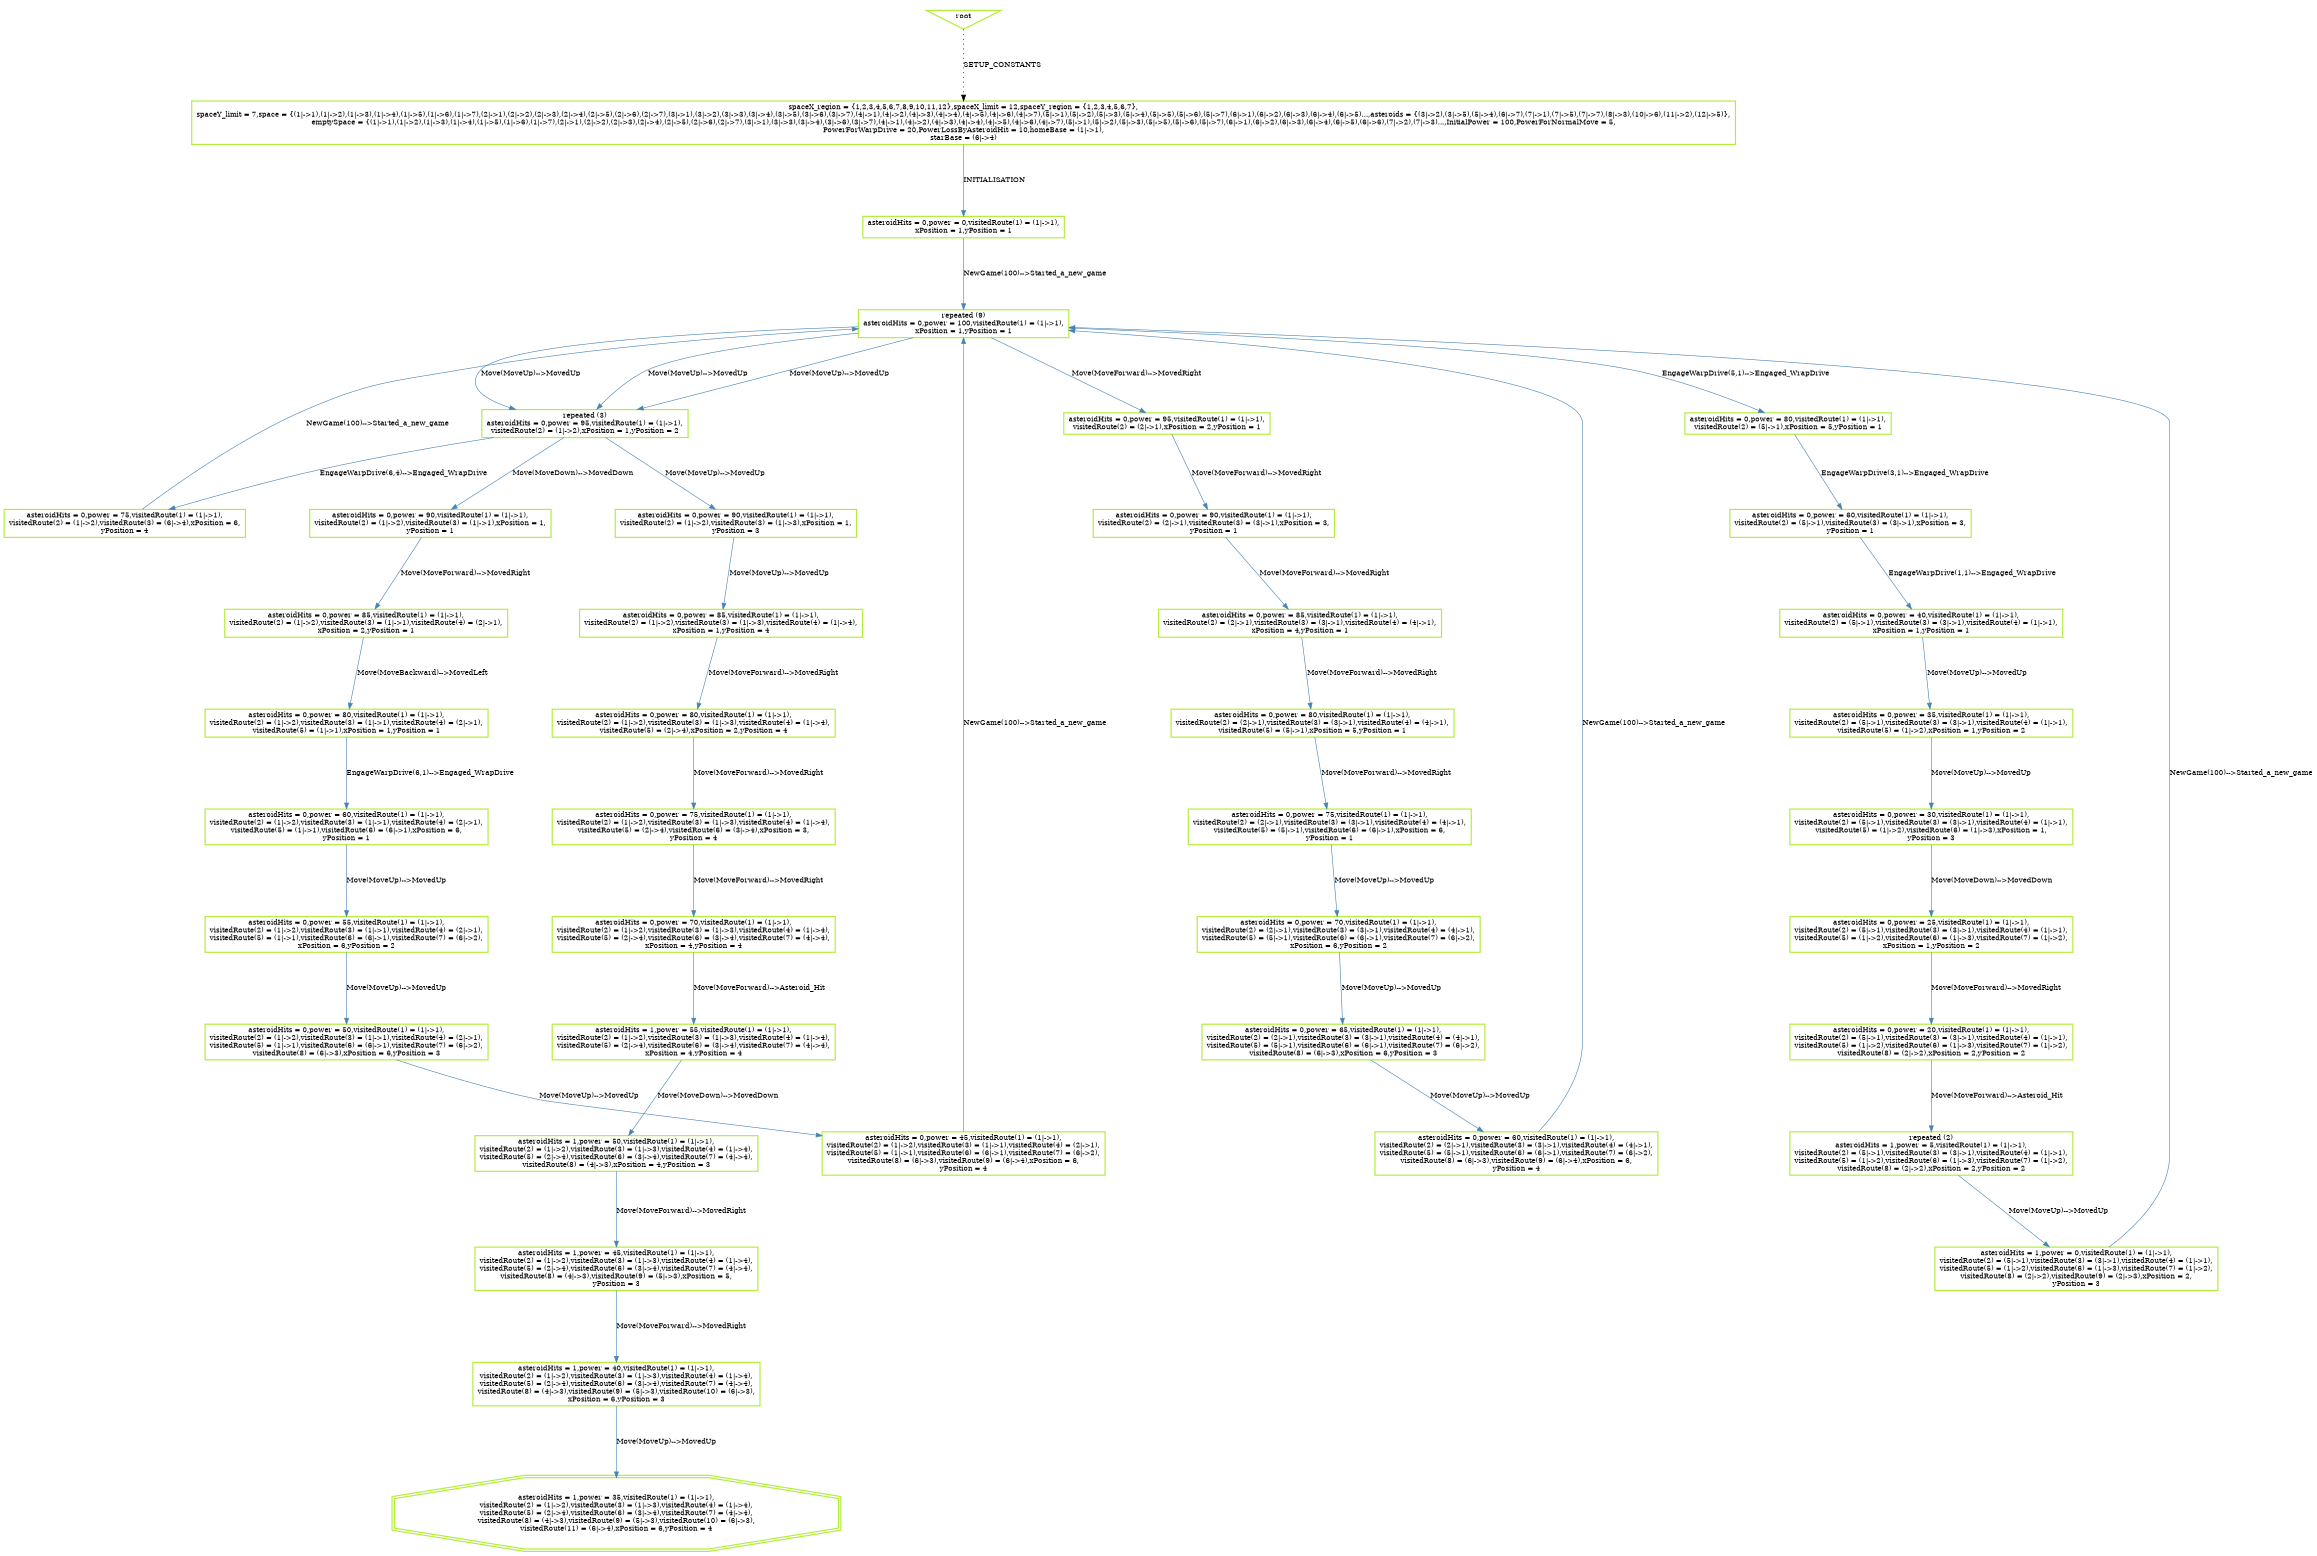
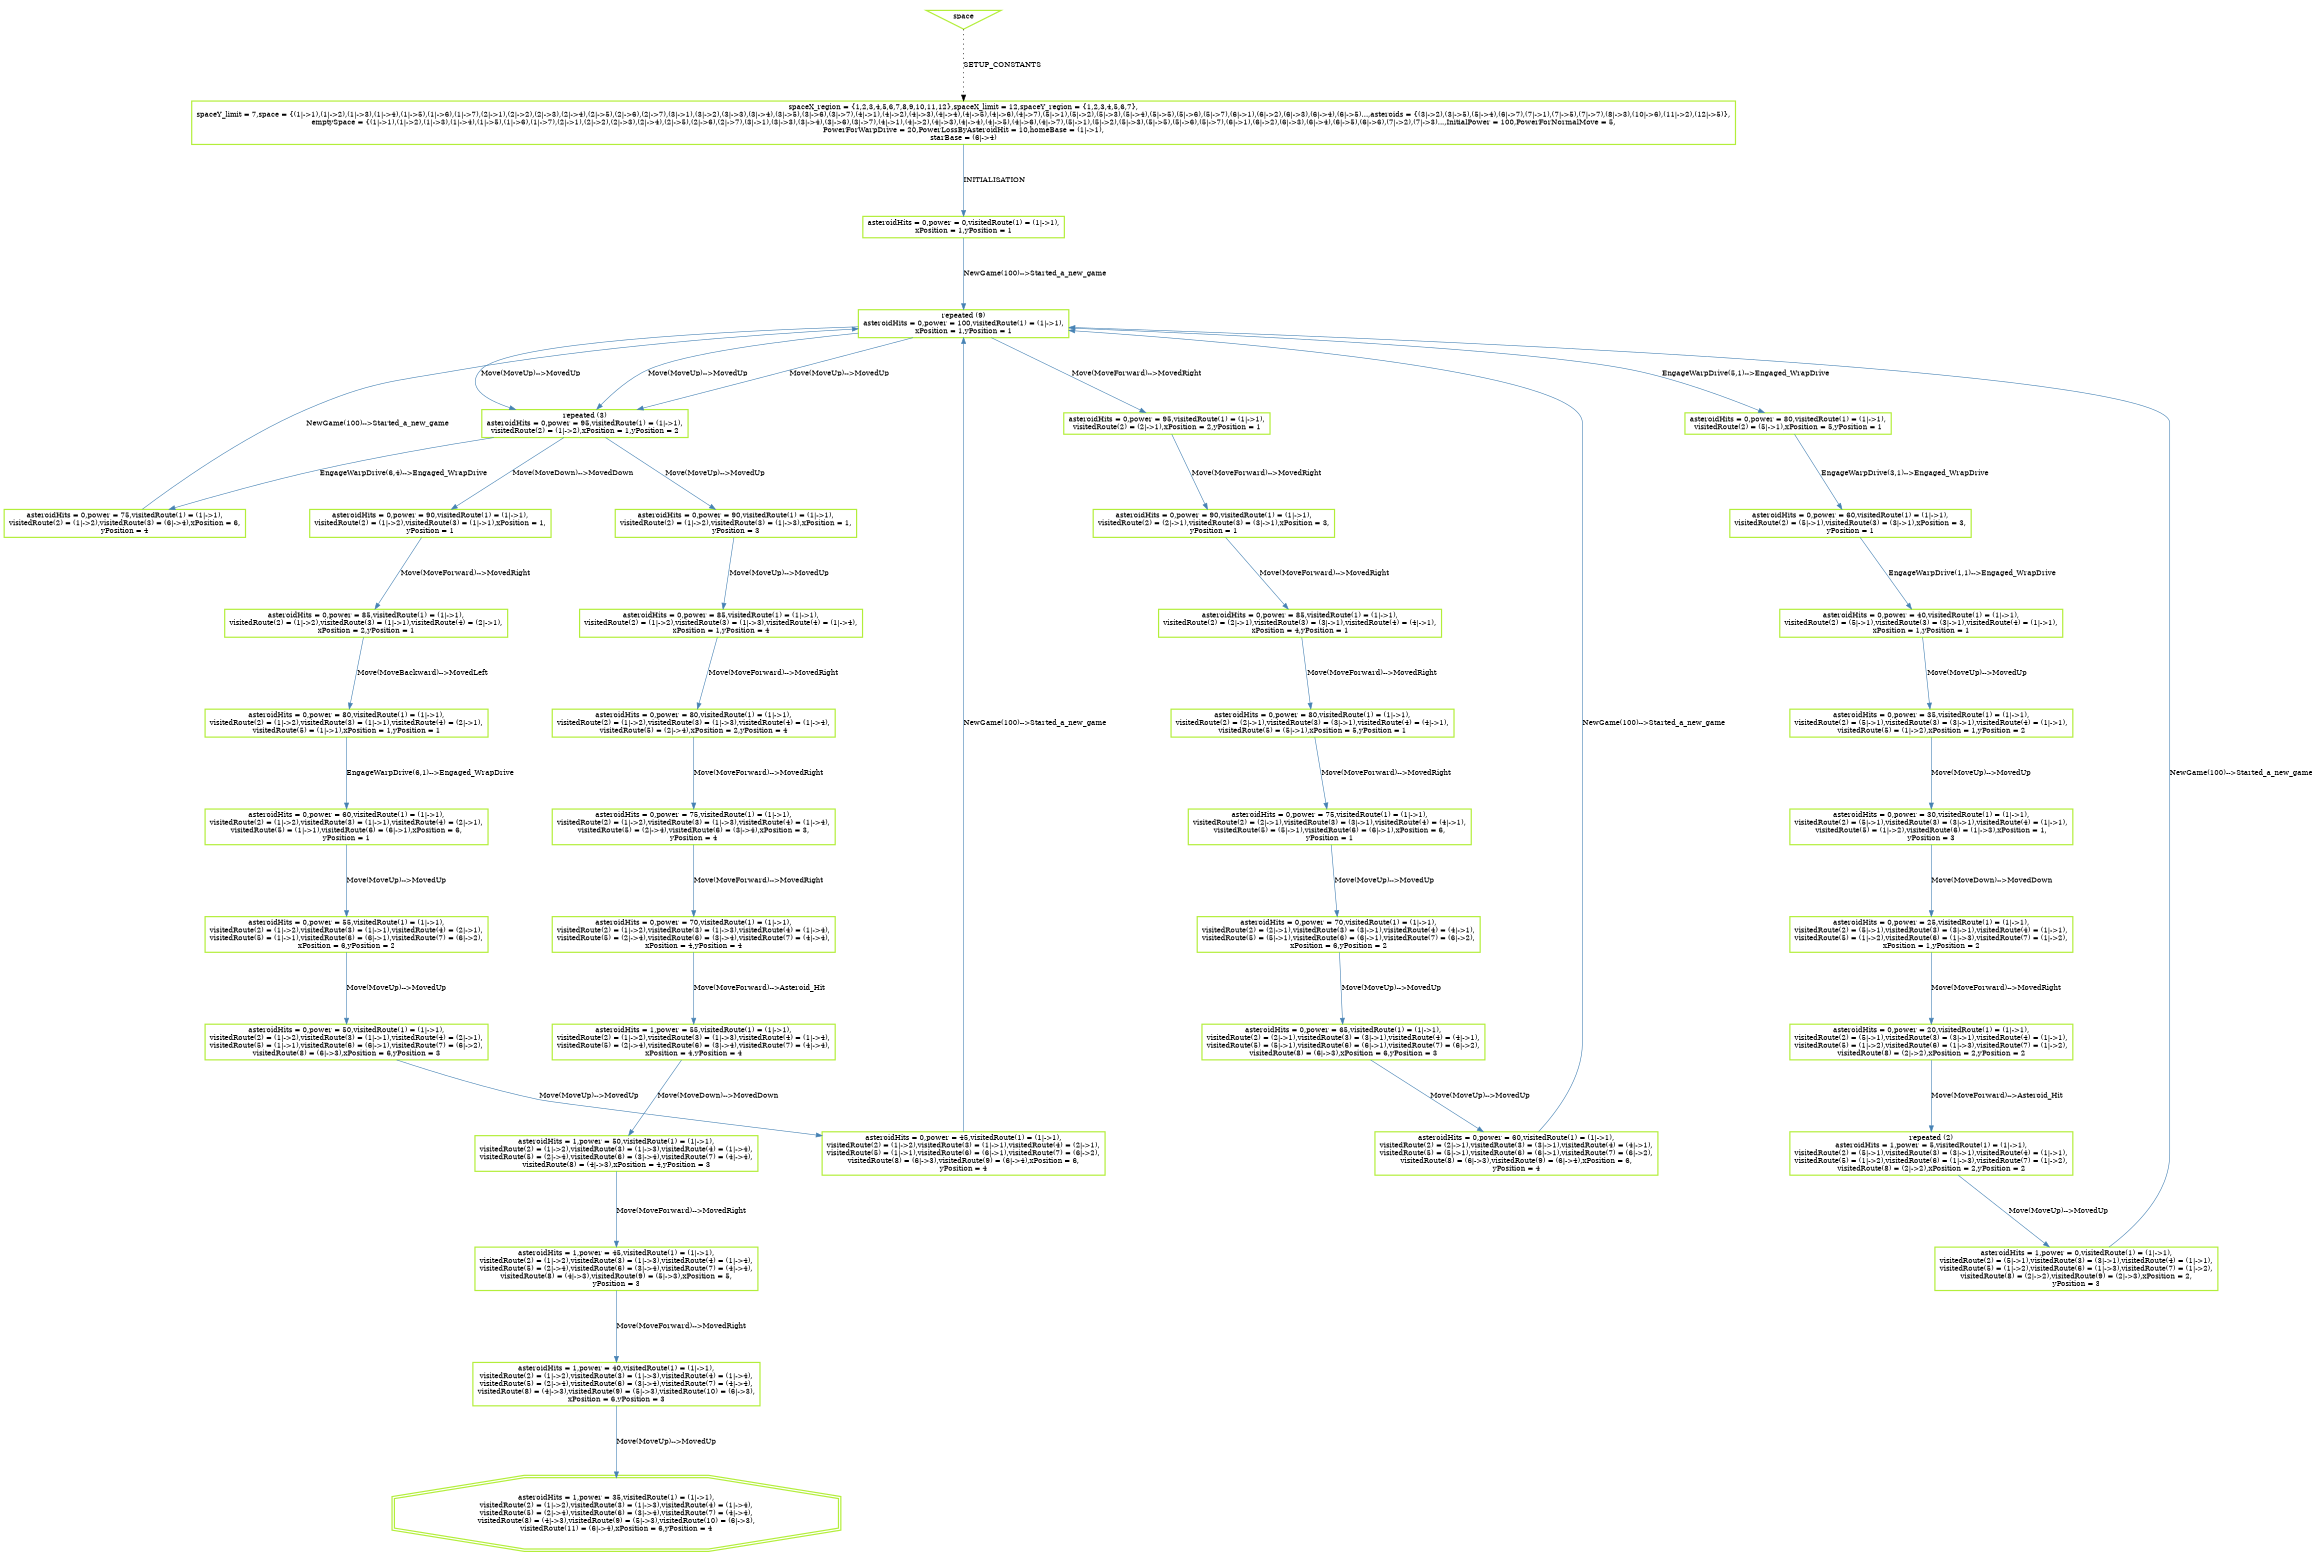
(964, 17) -> (964, 17)
